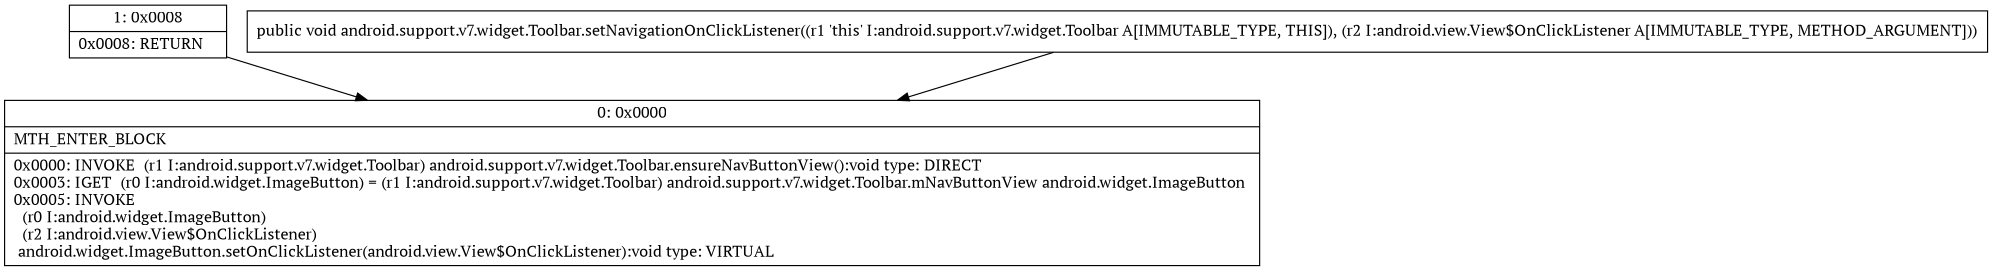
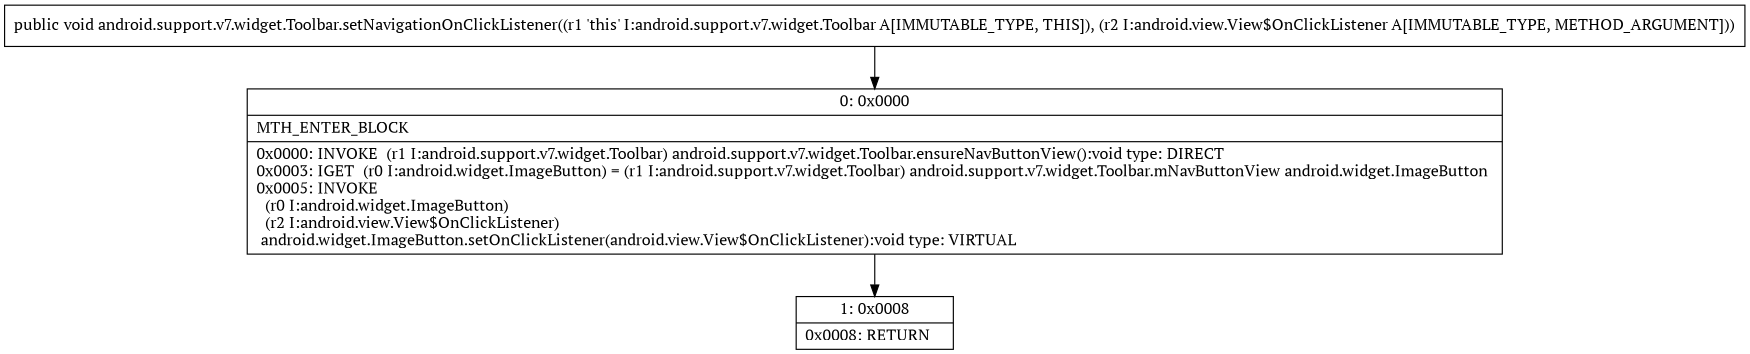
(292, 77) -> (875, 270)
